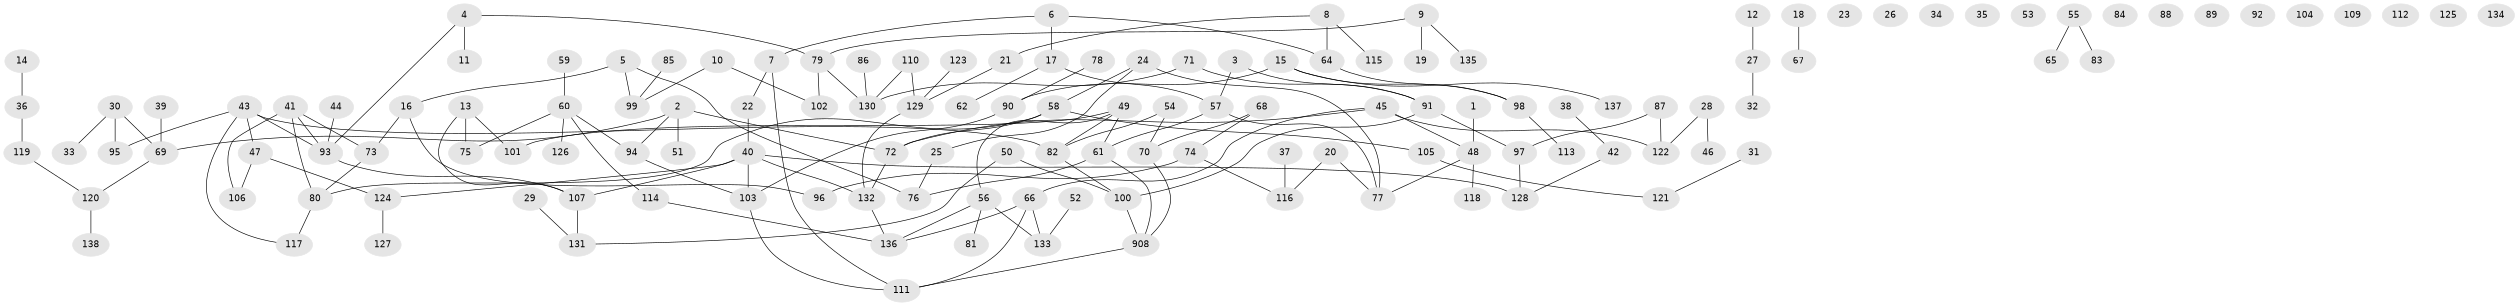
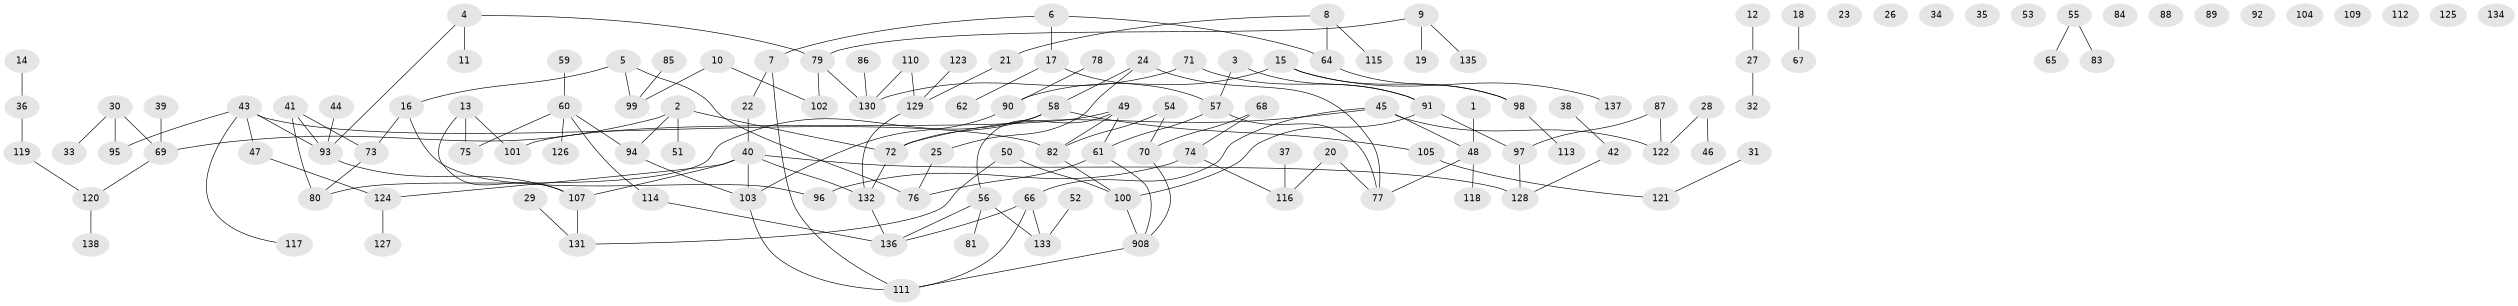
(238, 199) -> none
(305, 222) -> none
